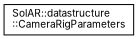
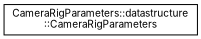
(69, 20) -> (101, 20)
